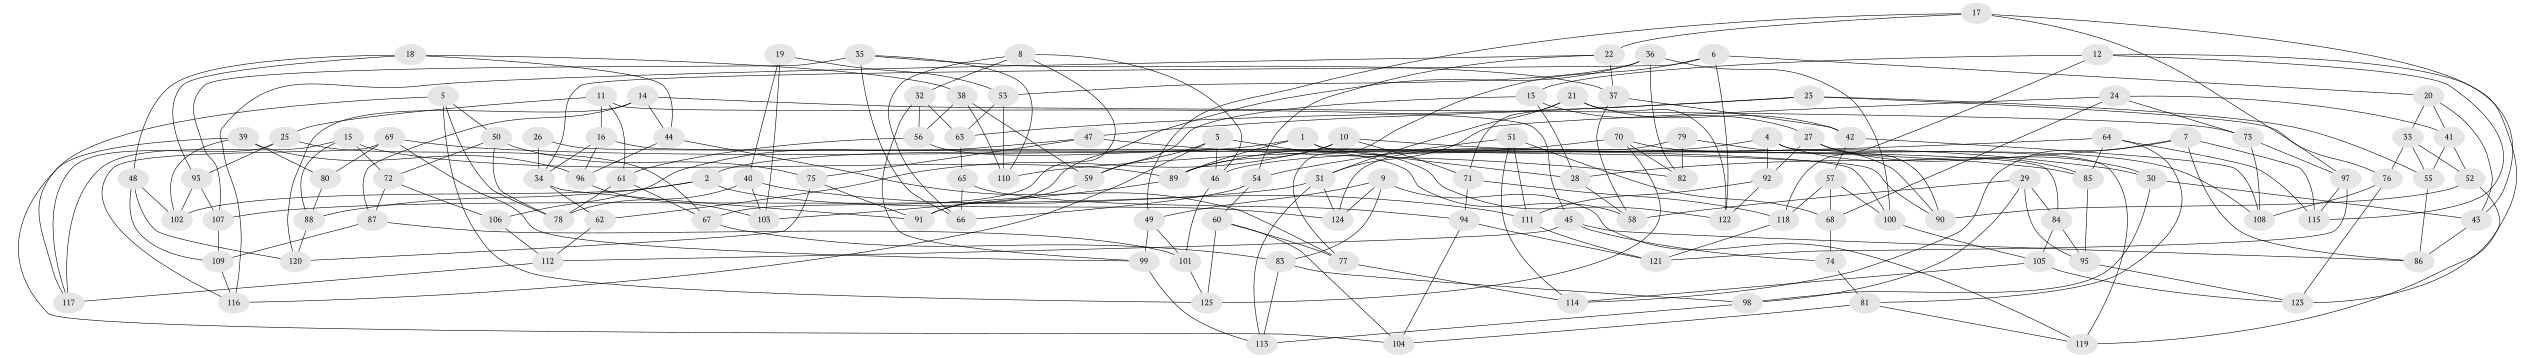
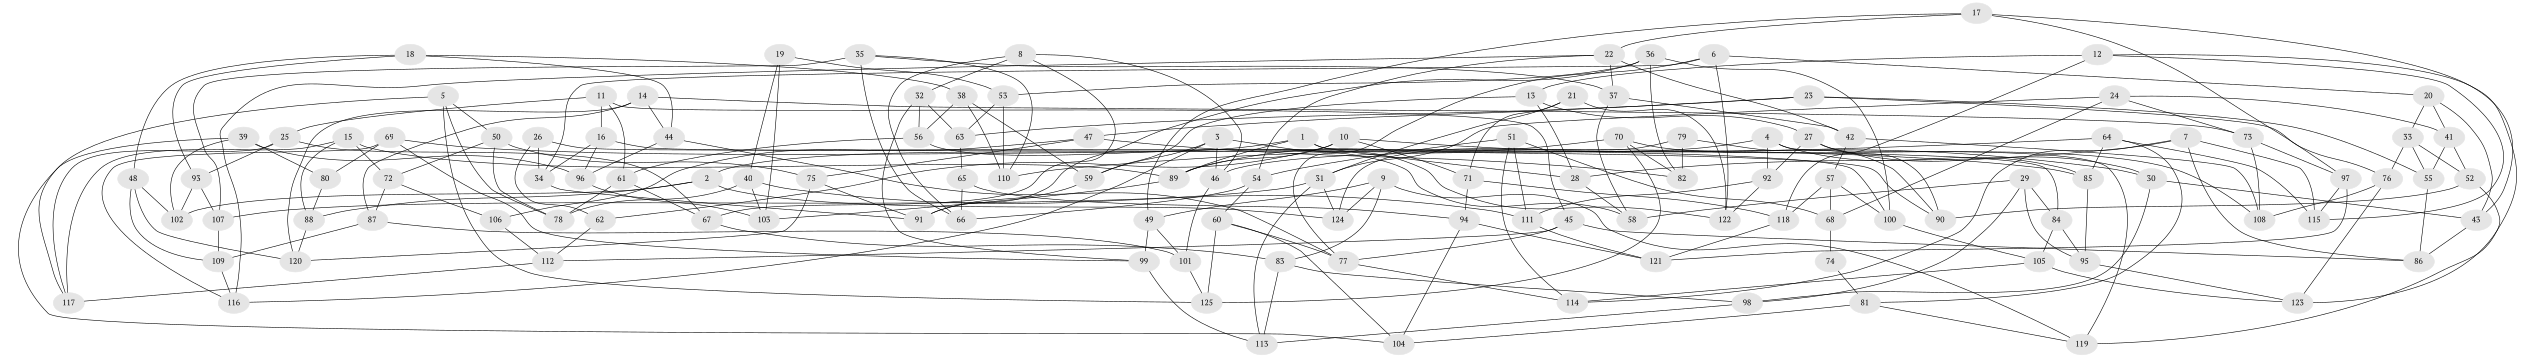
(1711, 117) -> (1730, 96)
(569, 199) -> (518, 188)
(1721, 253) -> (1459, 247)
